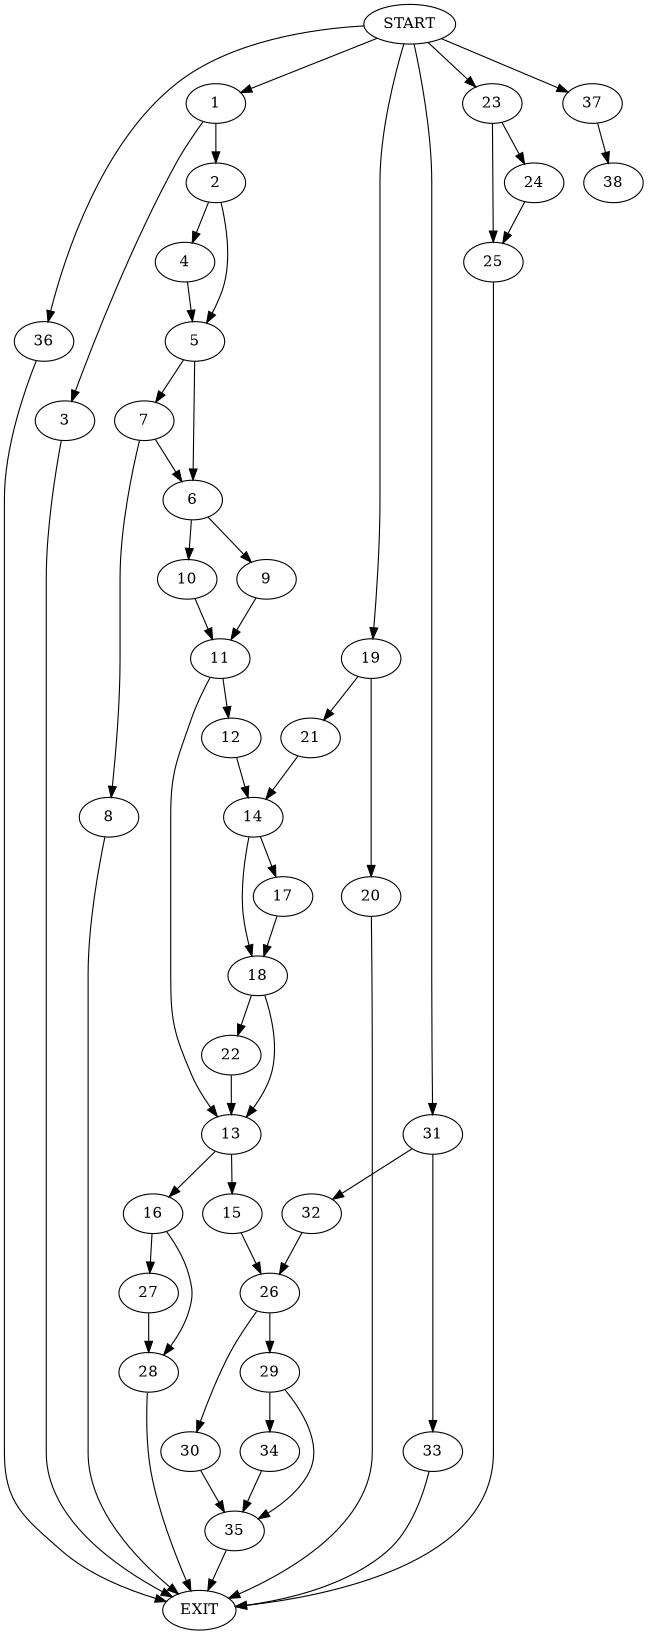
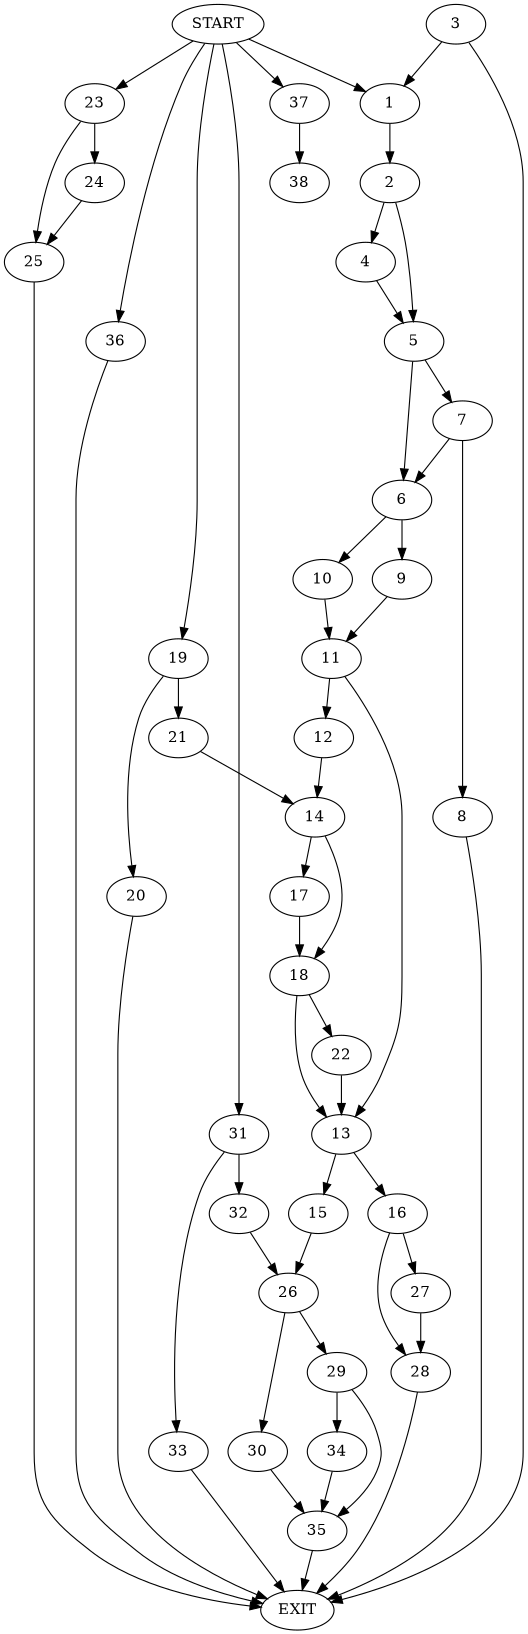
(132, 253) -> (427, 60)
